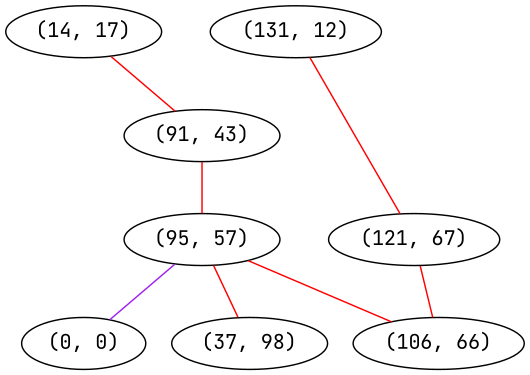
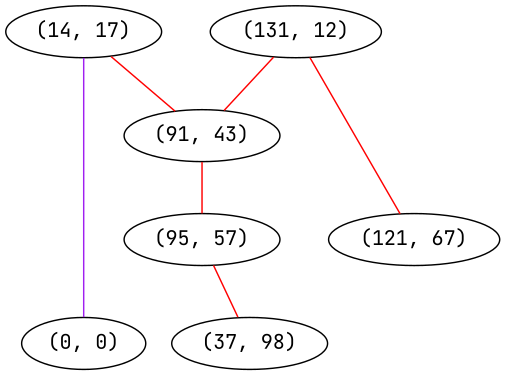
none -> (249, 84)
(142, 292) -> (84, 188)
(439, 343) -> none
